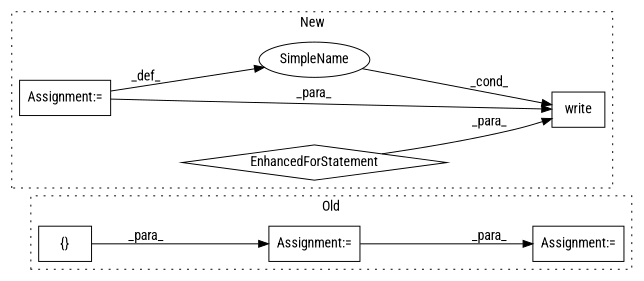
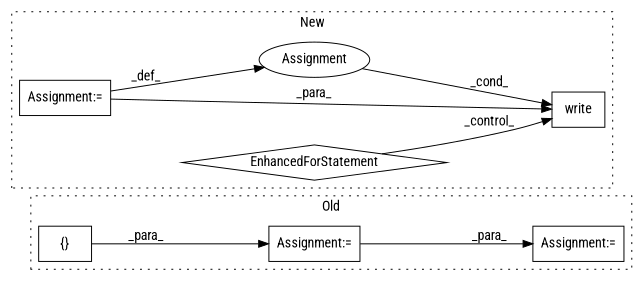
(314, 60) -> (314, 60)
(490, 122) -> (490, 122)
